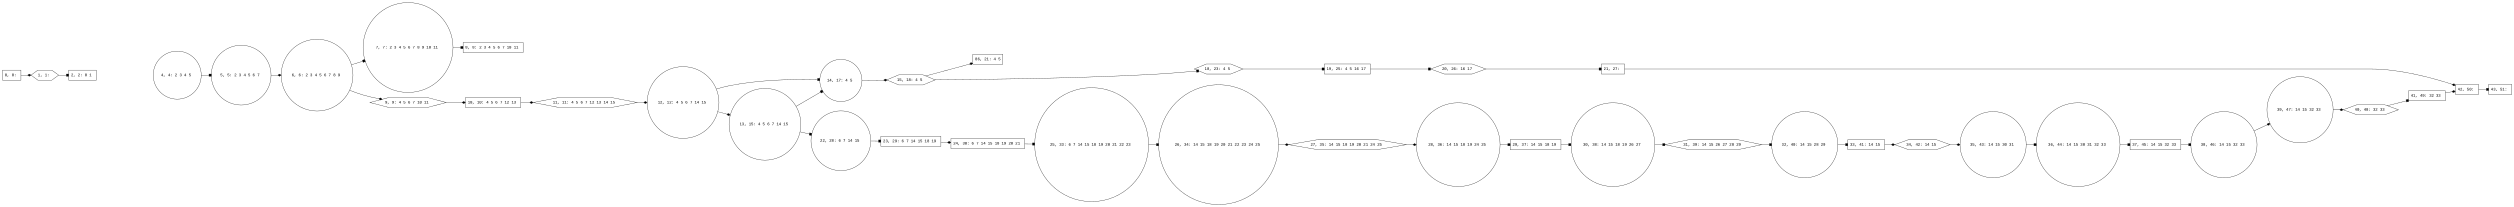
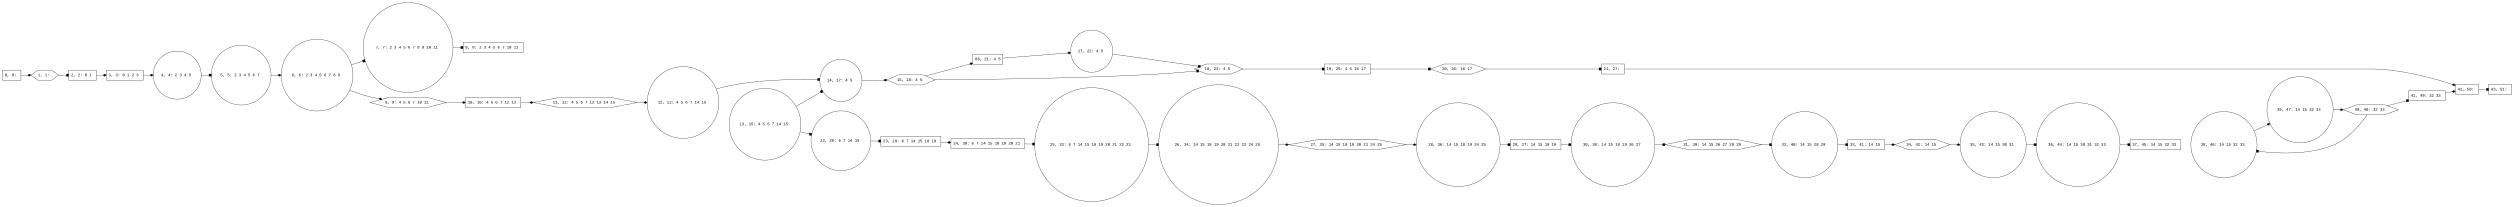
none -> (1092, 51)
none -> (125, 75)
(722, 113) -> none
(2185, 145) -> (2319, 149)
